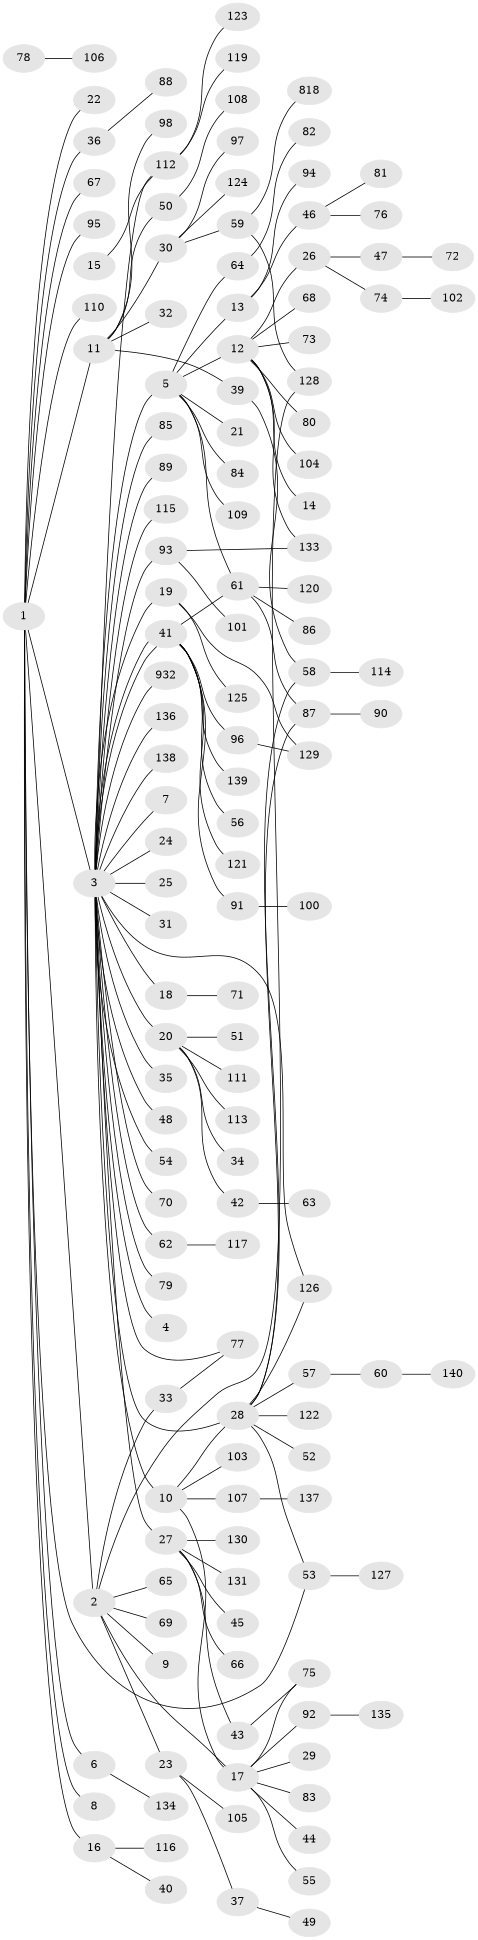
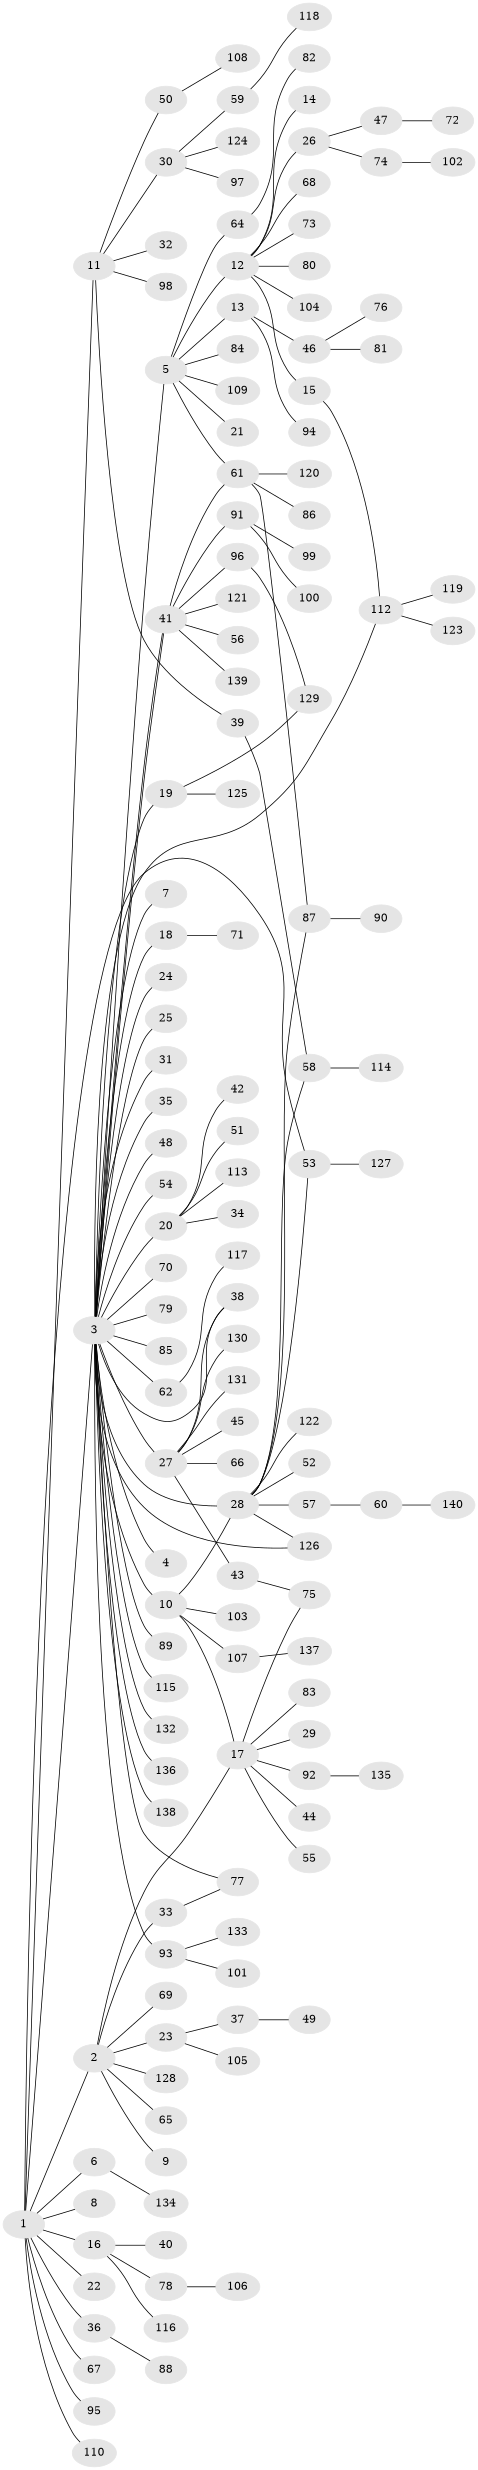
(309, 91) -> (309, 17)
(273, 292) -> none
(274, 448) -> (272, 320)
none -> (309, 557)
(166, 676) -> (166, 1730)
(238, 1079) -> none
(309, 1203) -> none
none -> (238, 1297)
none -> (130, 2266)
